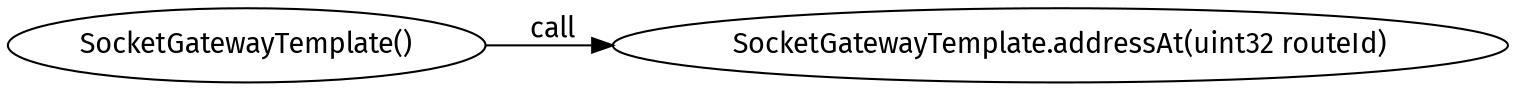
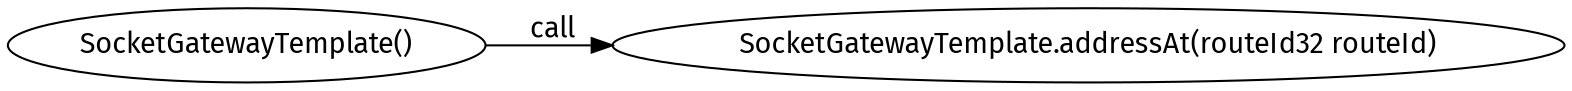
(1060, 45) -> (1088, 45)
